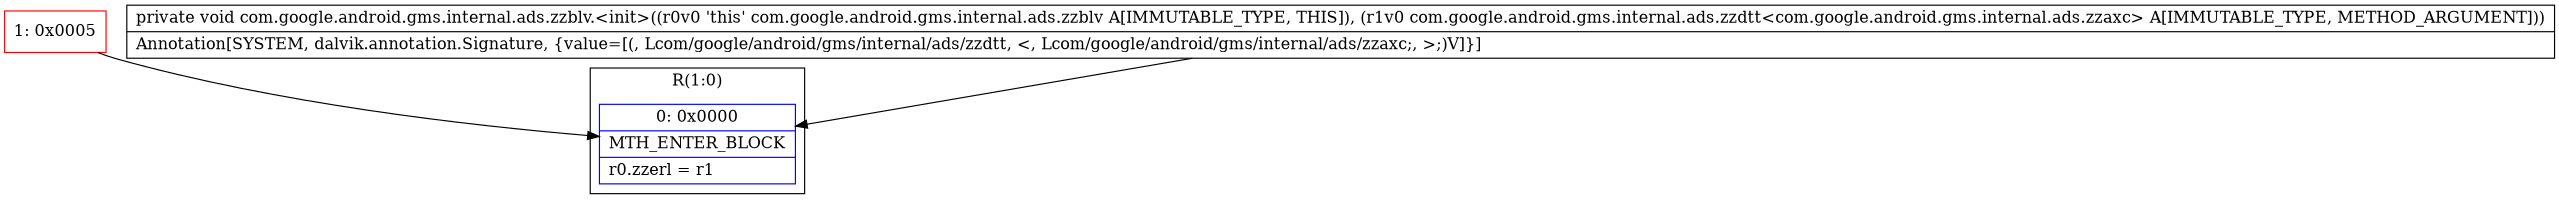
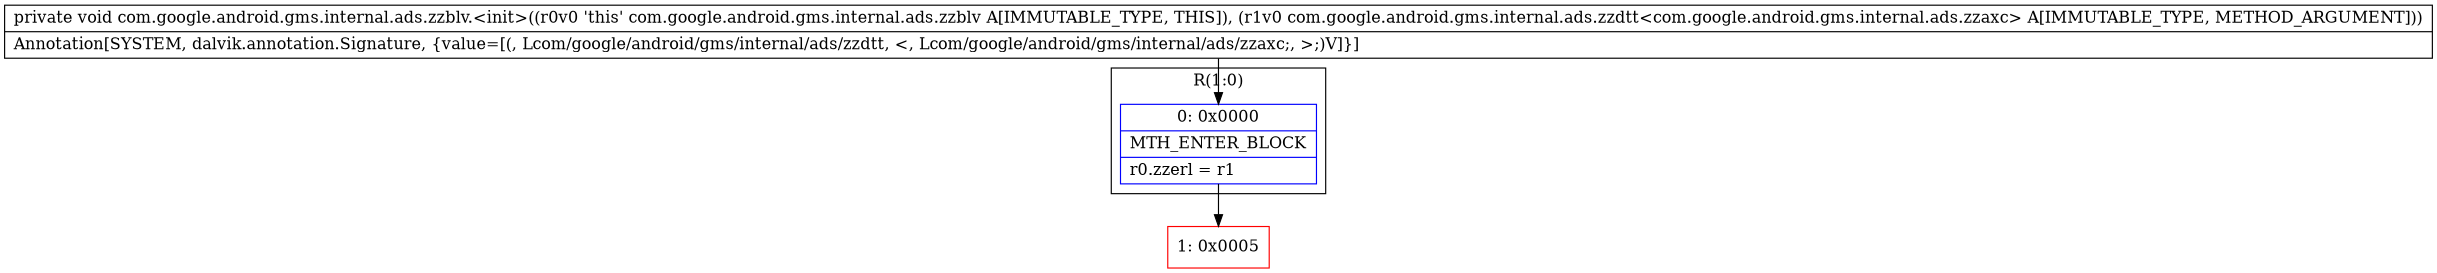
(341, 106) -> (1218, 201)
